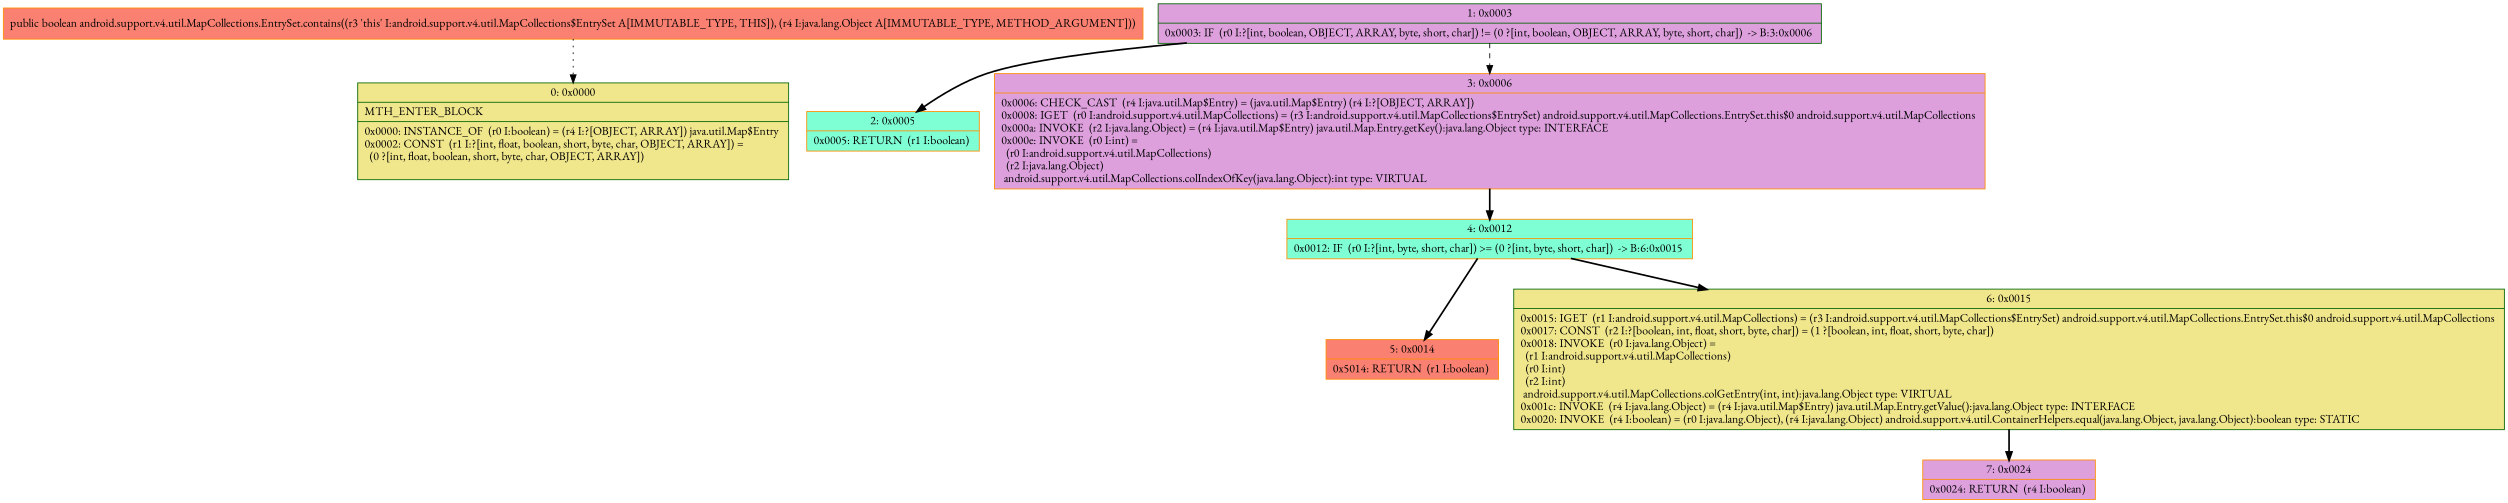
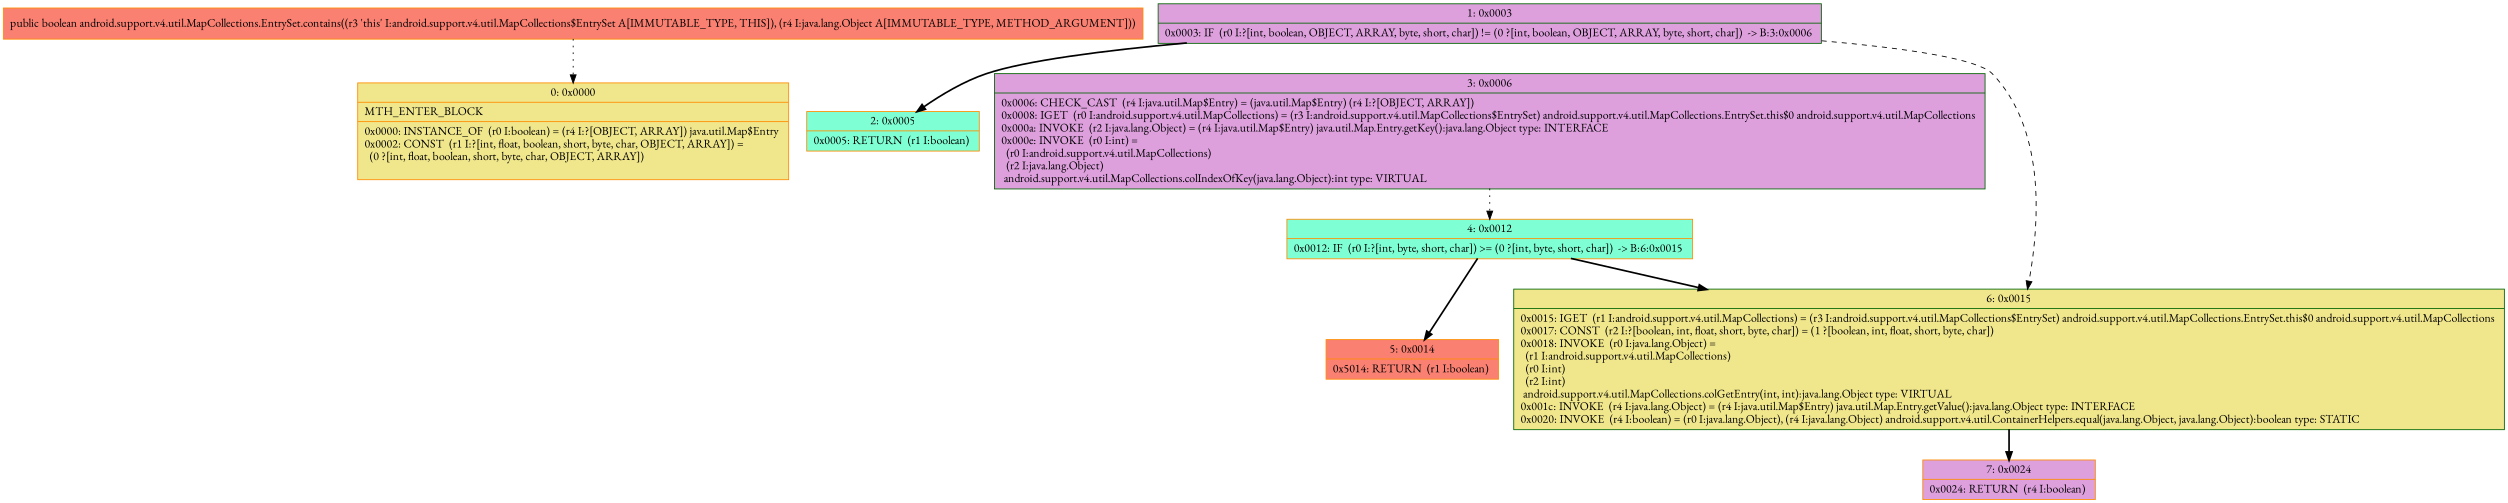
(1490, 54) -> (2005, 91)
(573, 131) -> (573, 131)
(1490, 131) -> (1490, 131)
(1490, 200) -> (1490, 200)
